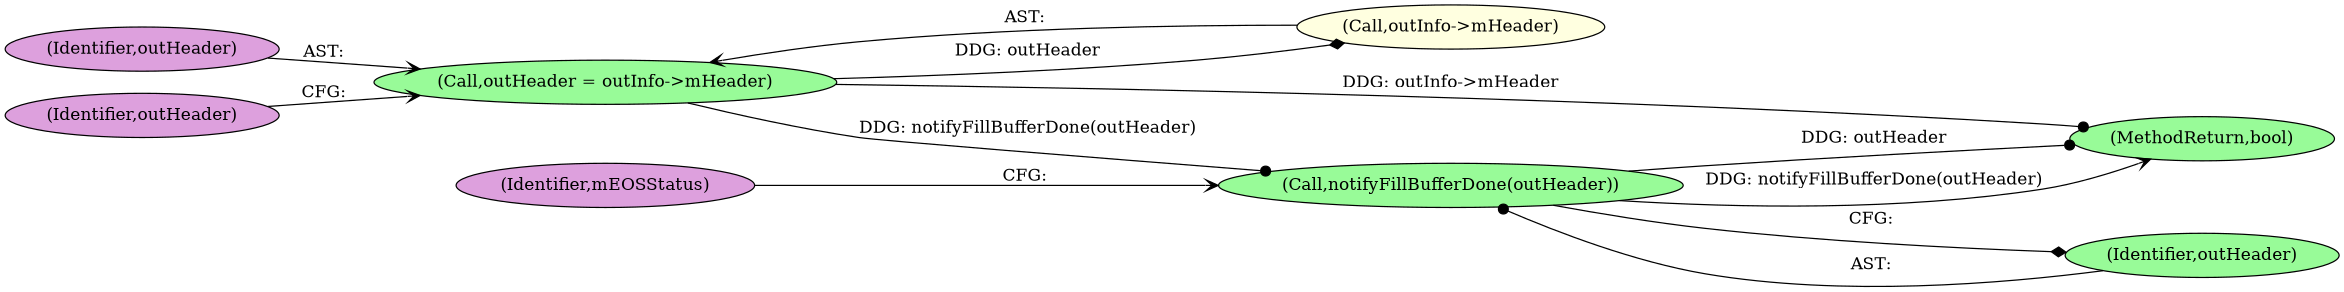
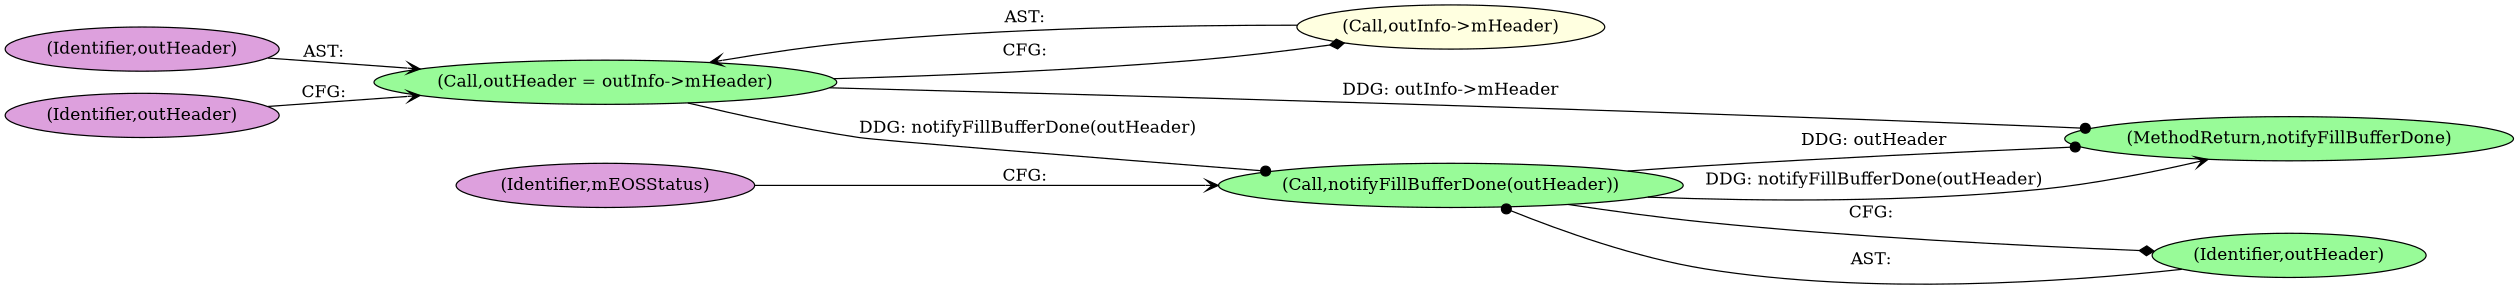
(1028, 51) -> (1028, 51)
(2202, 139) -> (2289, 139)
